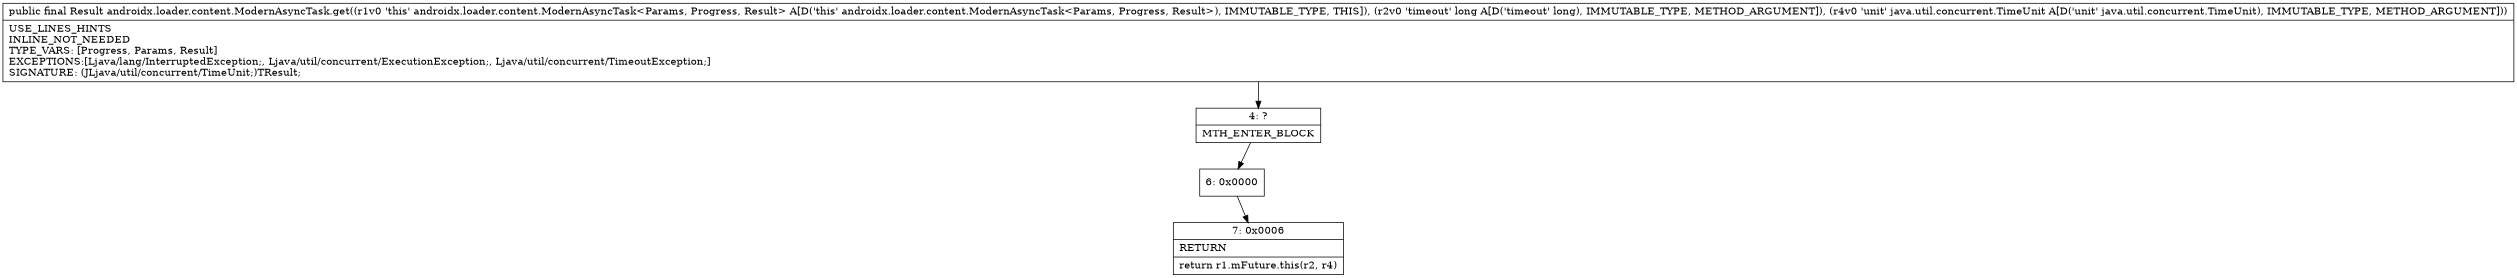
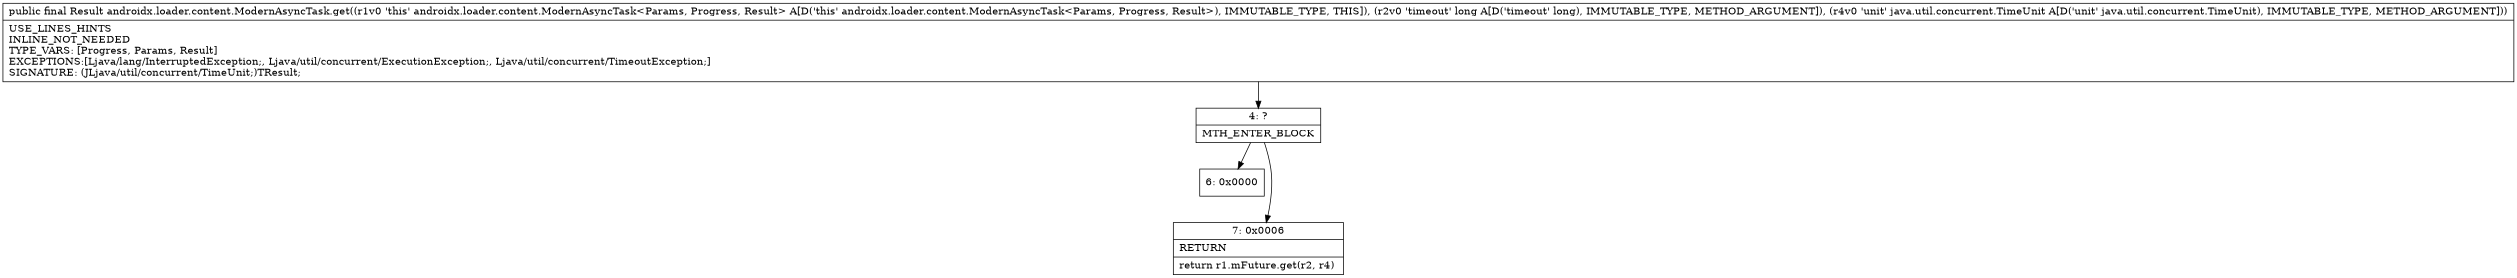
(1241, 206) -> (1272, 179)
(1258, 265) -> (1257, 265)
